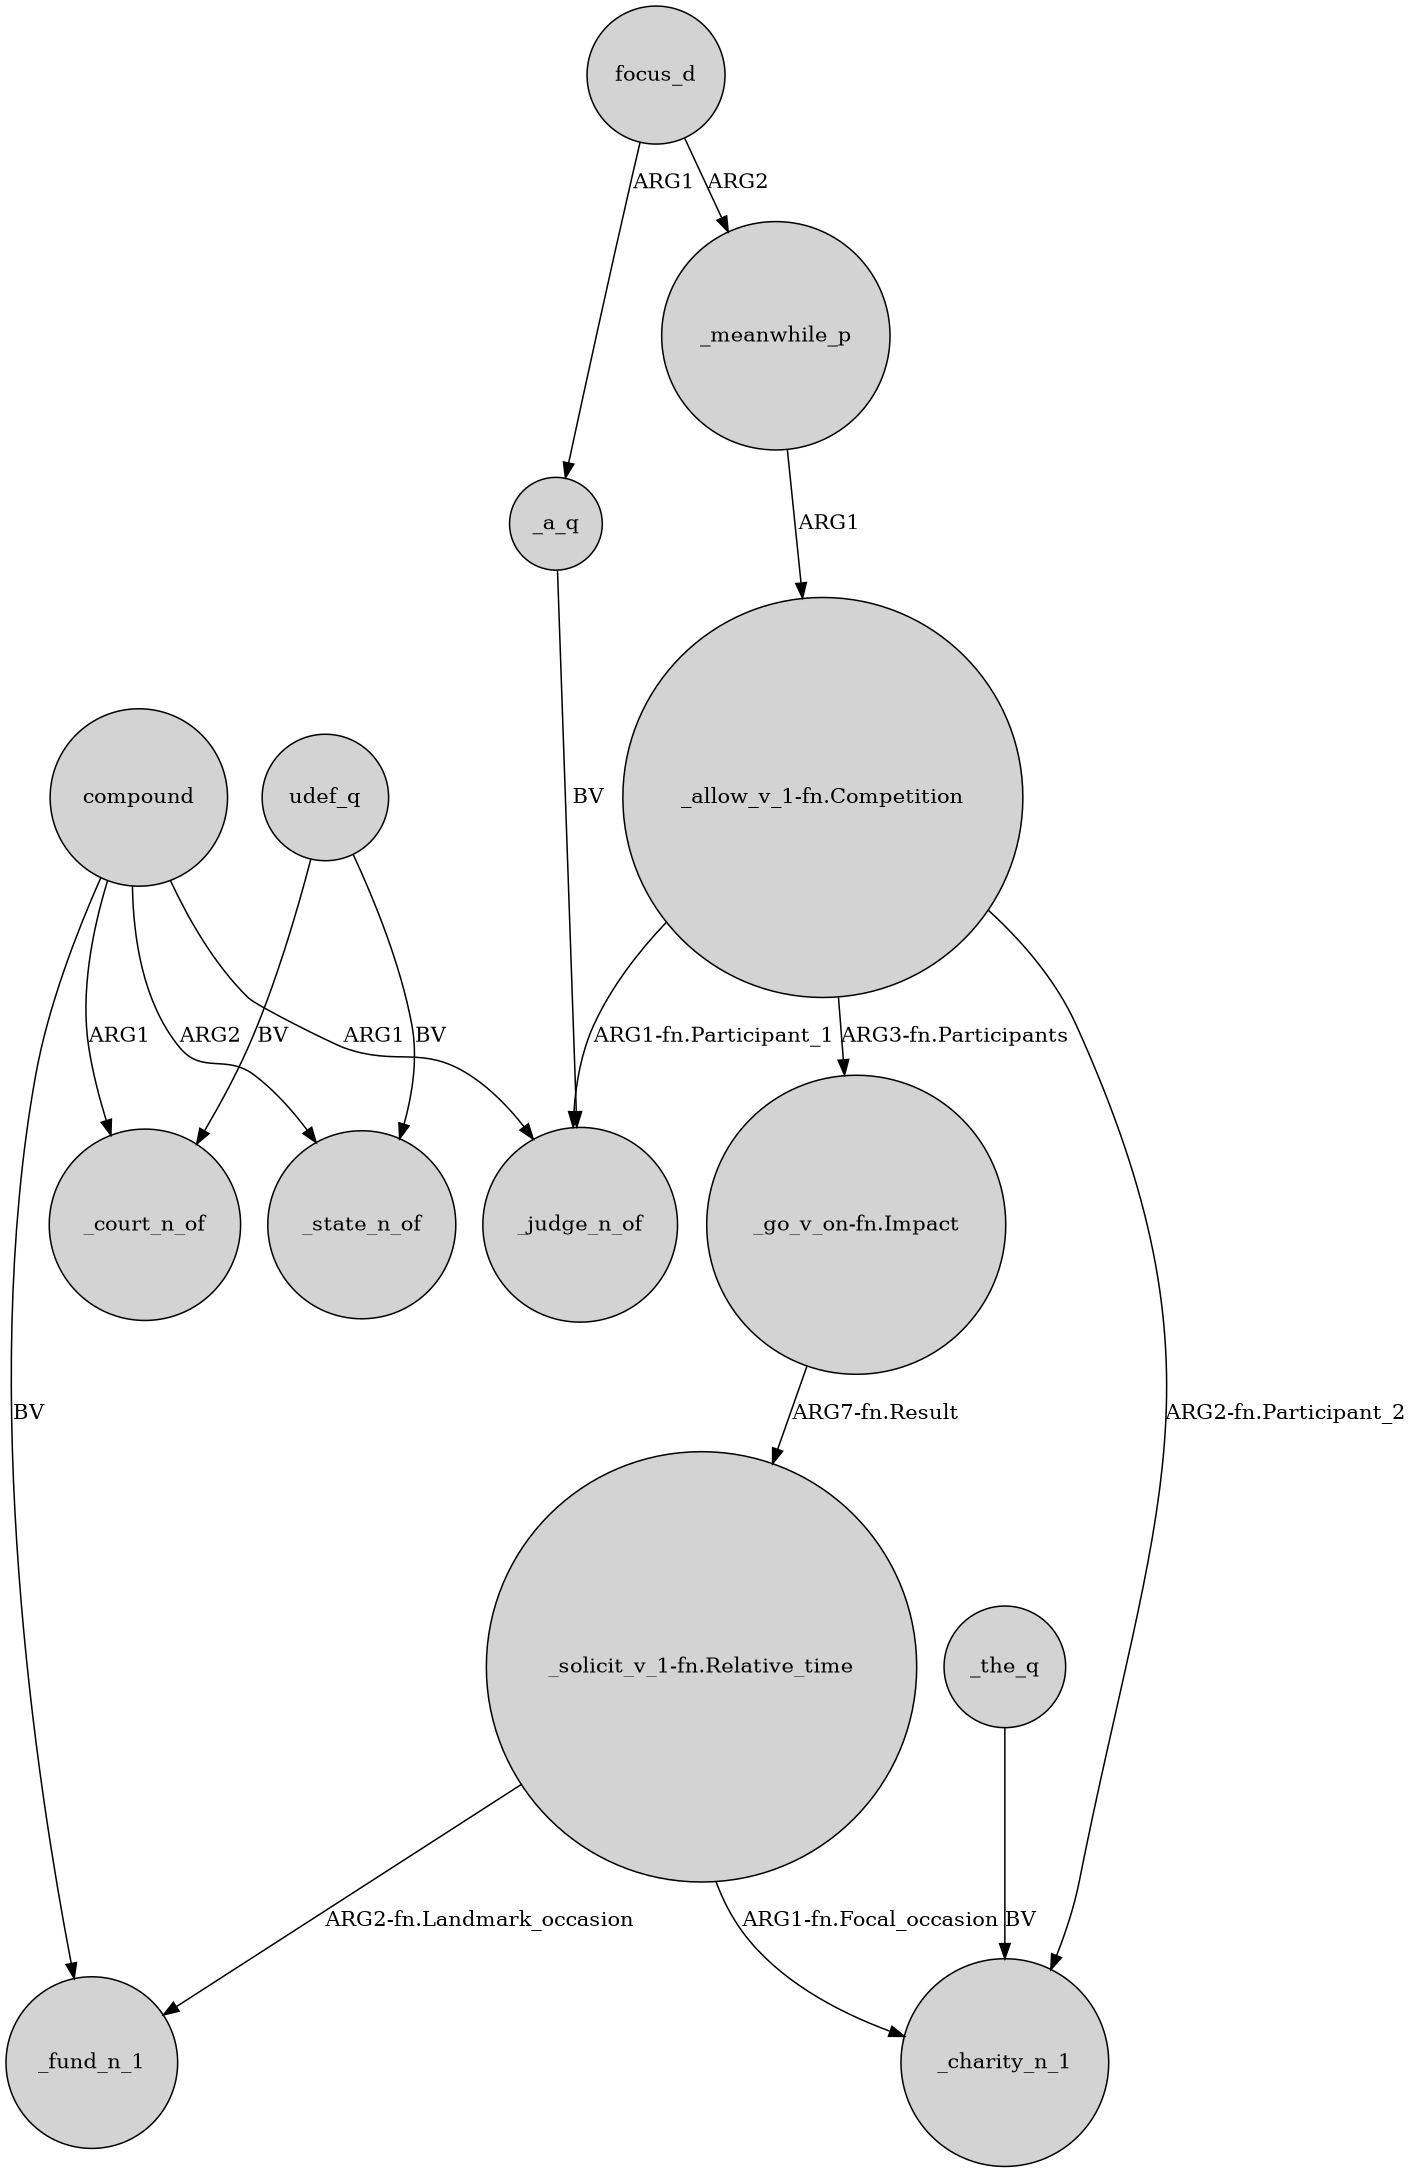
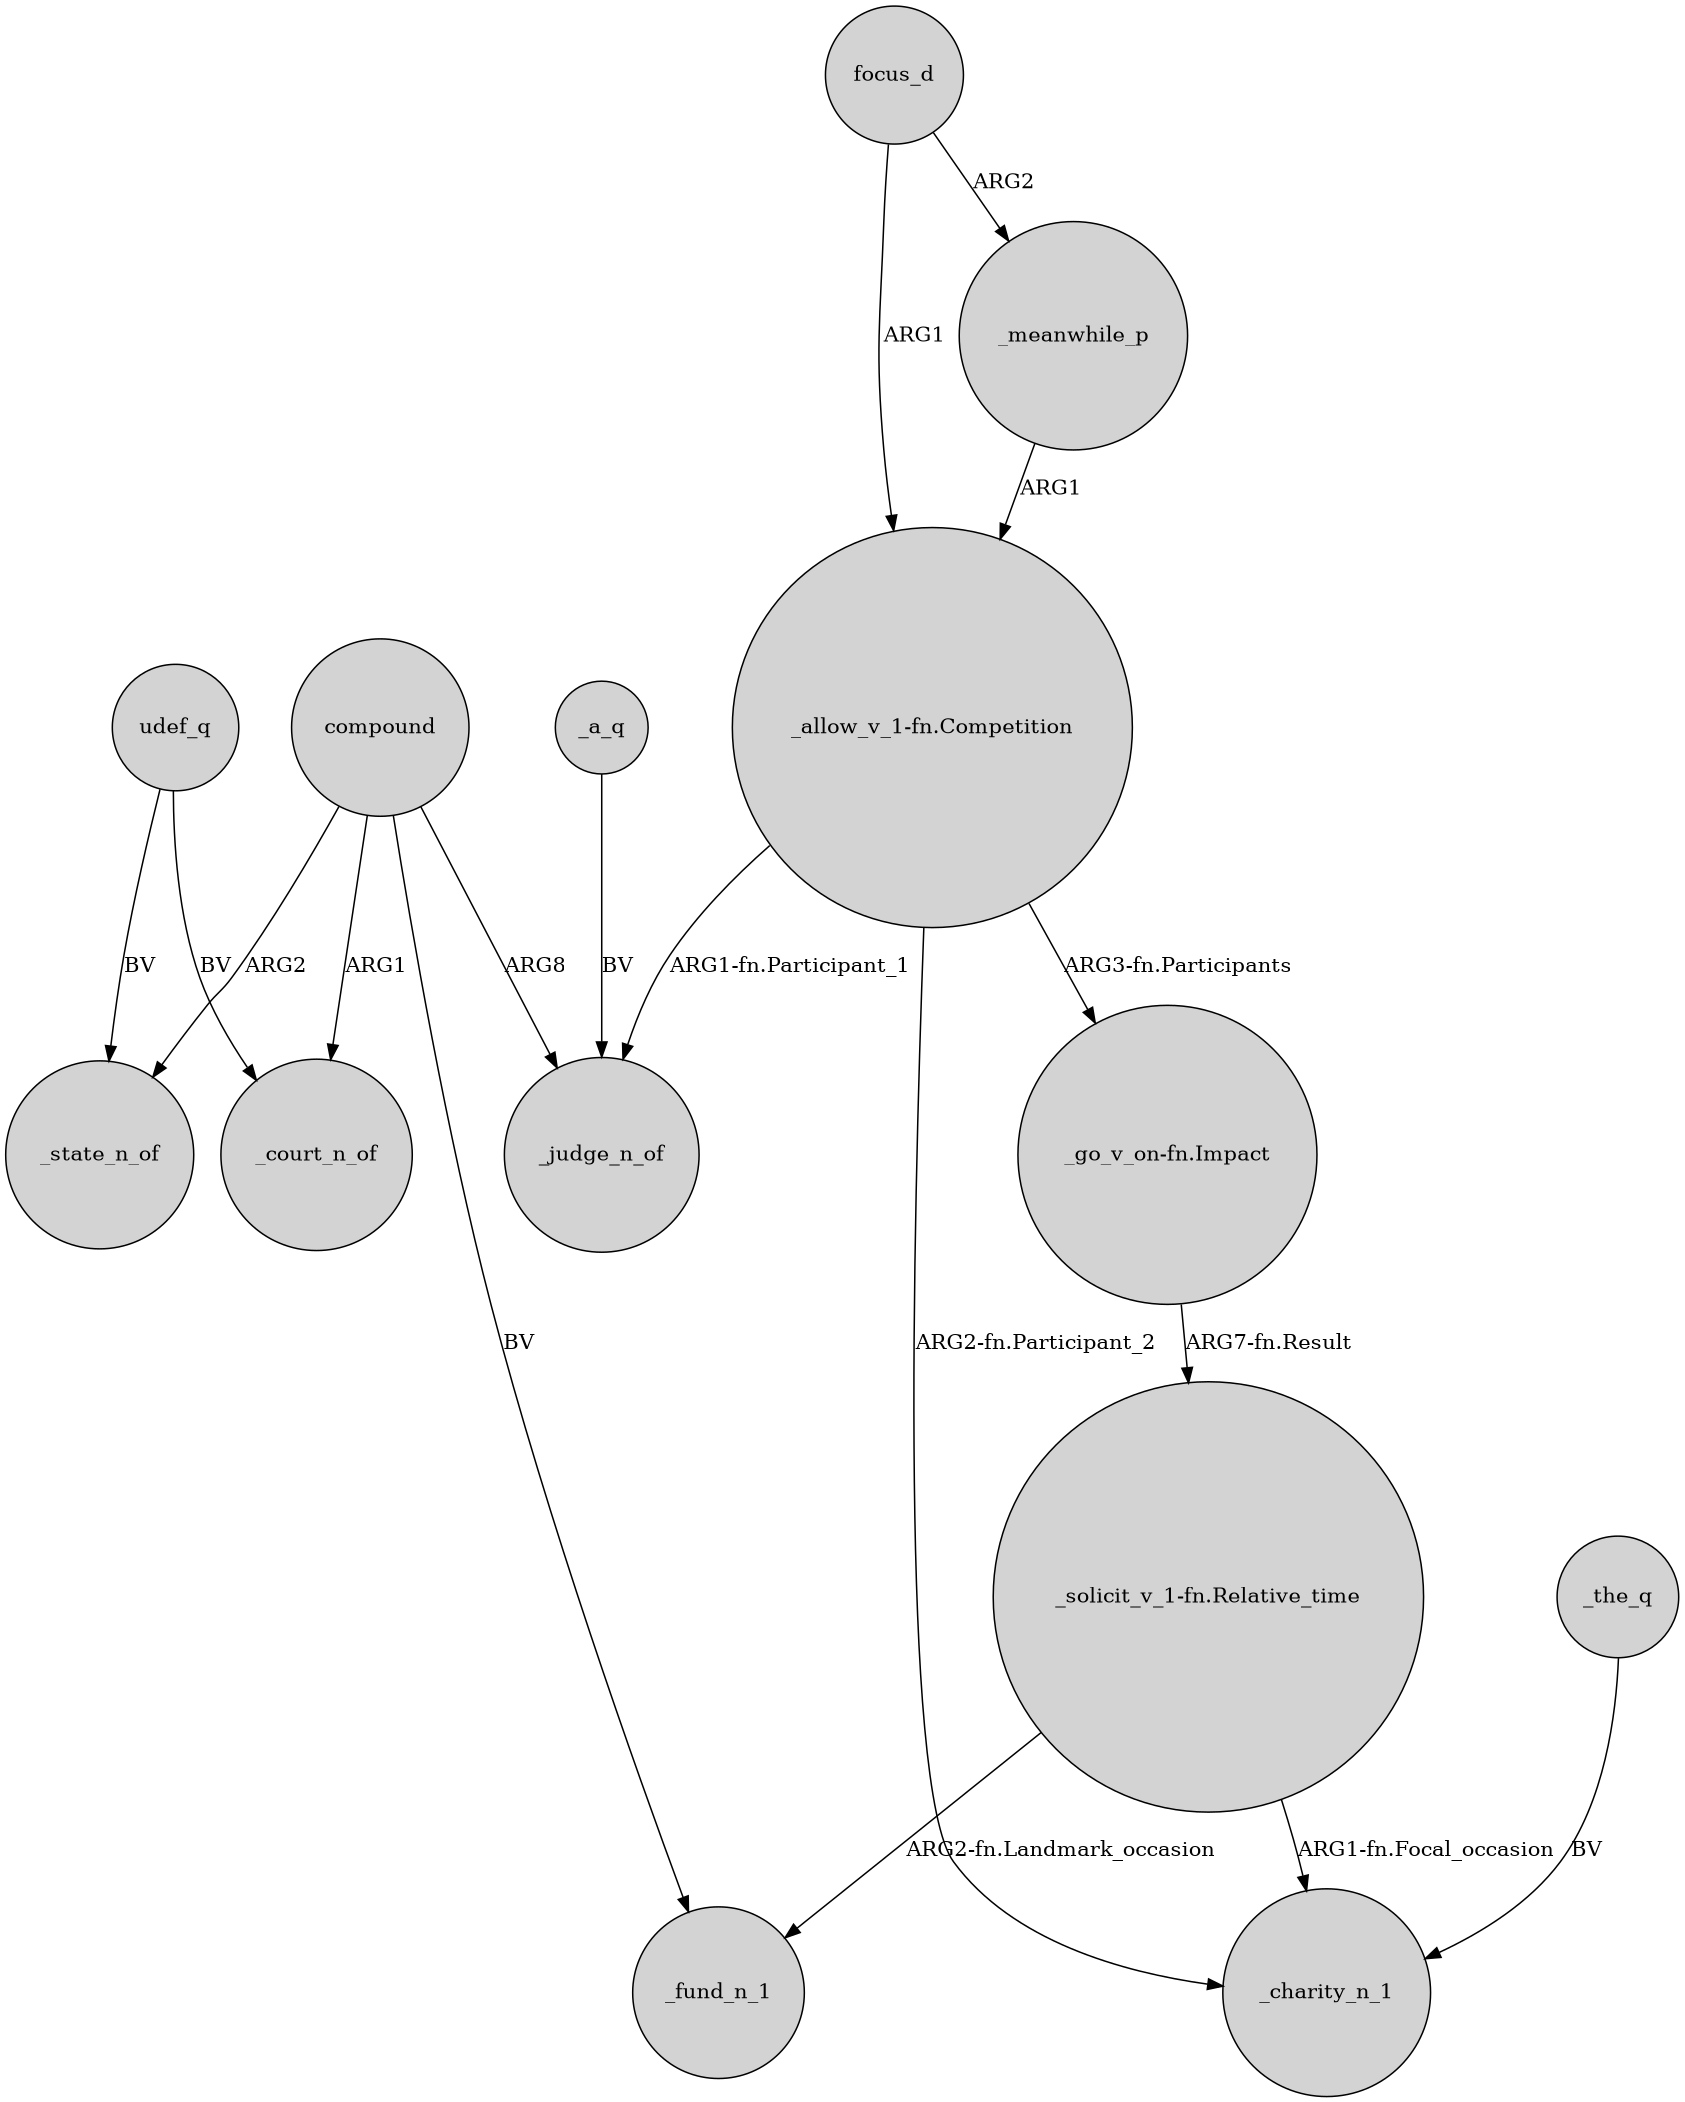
(604, 302) -> (879, 330)
(375, 1036) -> (536, 966)
